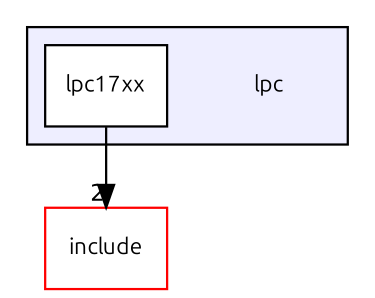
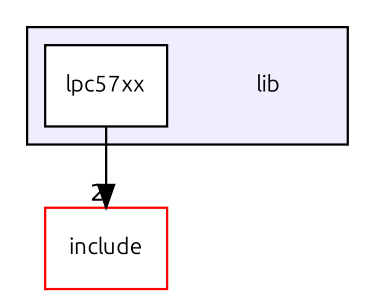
(106, 86) -> (106, 86)
(269, 86) -> (269, 86)
